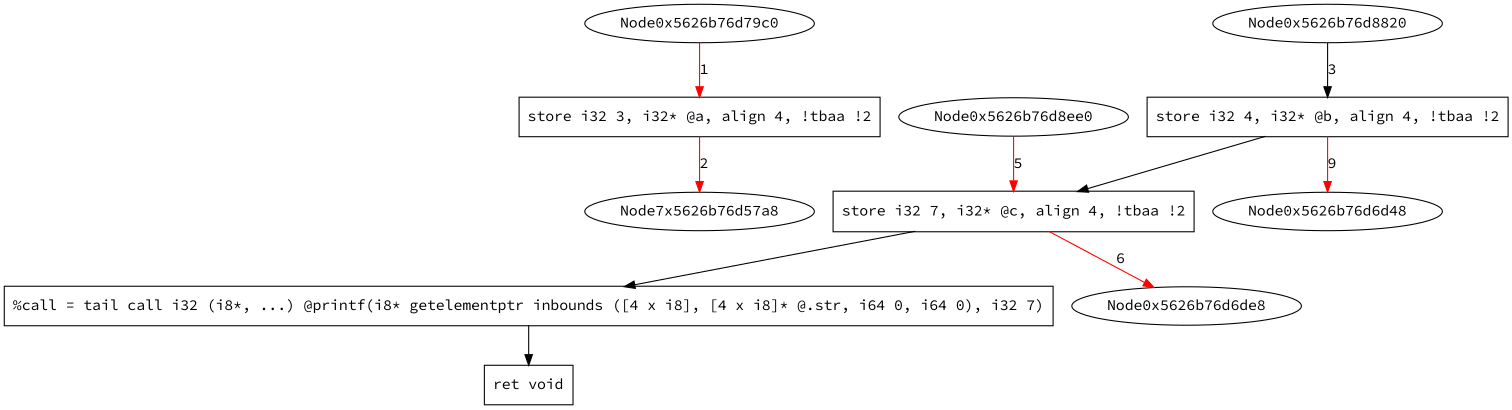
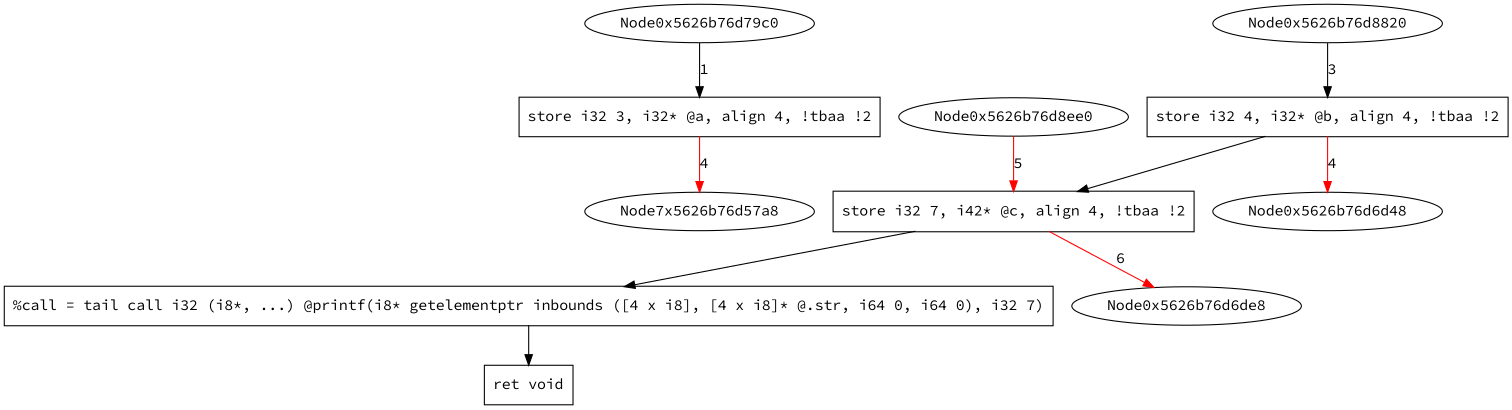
(700, 65) -> (700, 65)
(704, 164) -> (704, 164)
(1332, 164) -> (1332, 164)
(1014, 211) -> (1014, 211)
